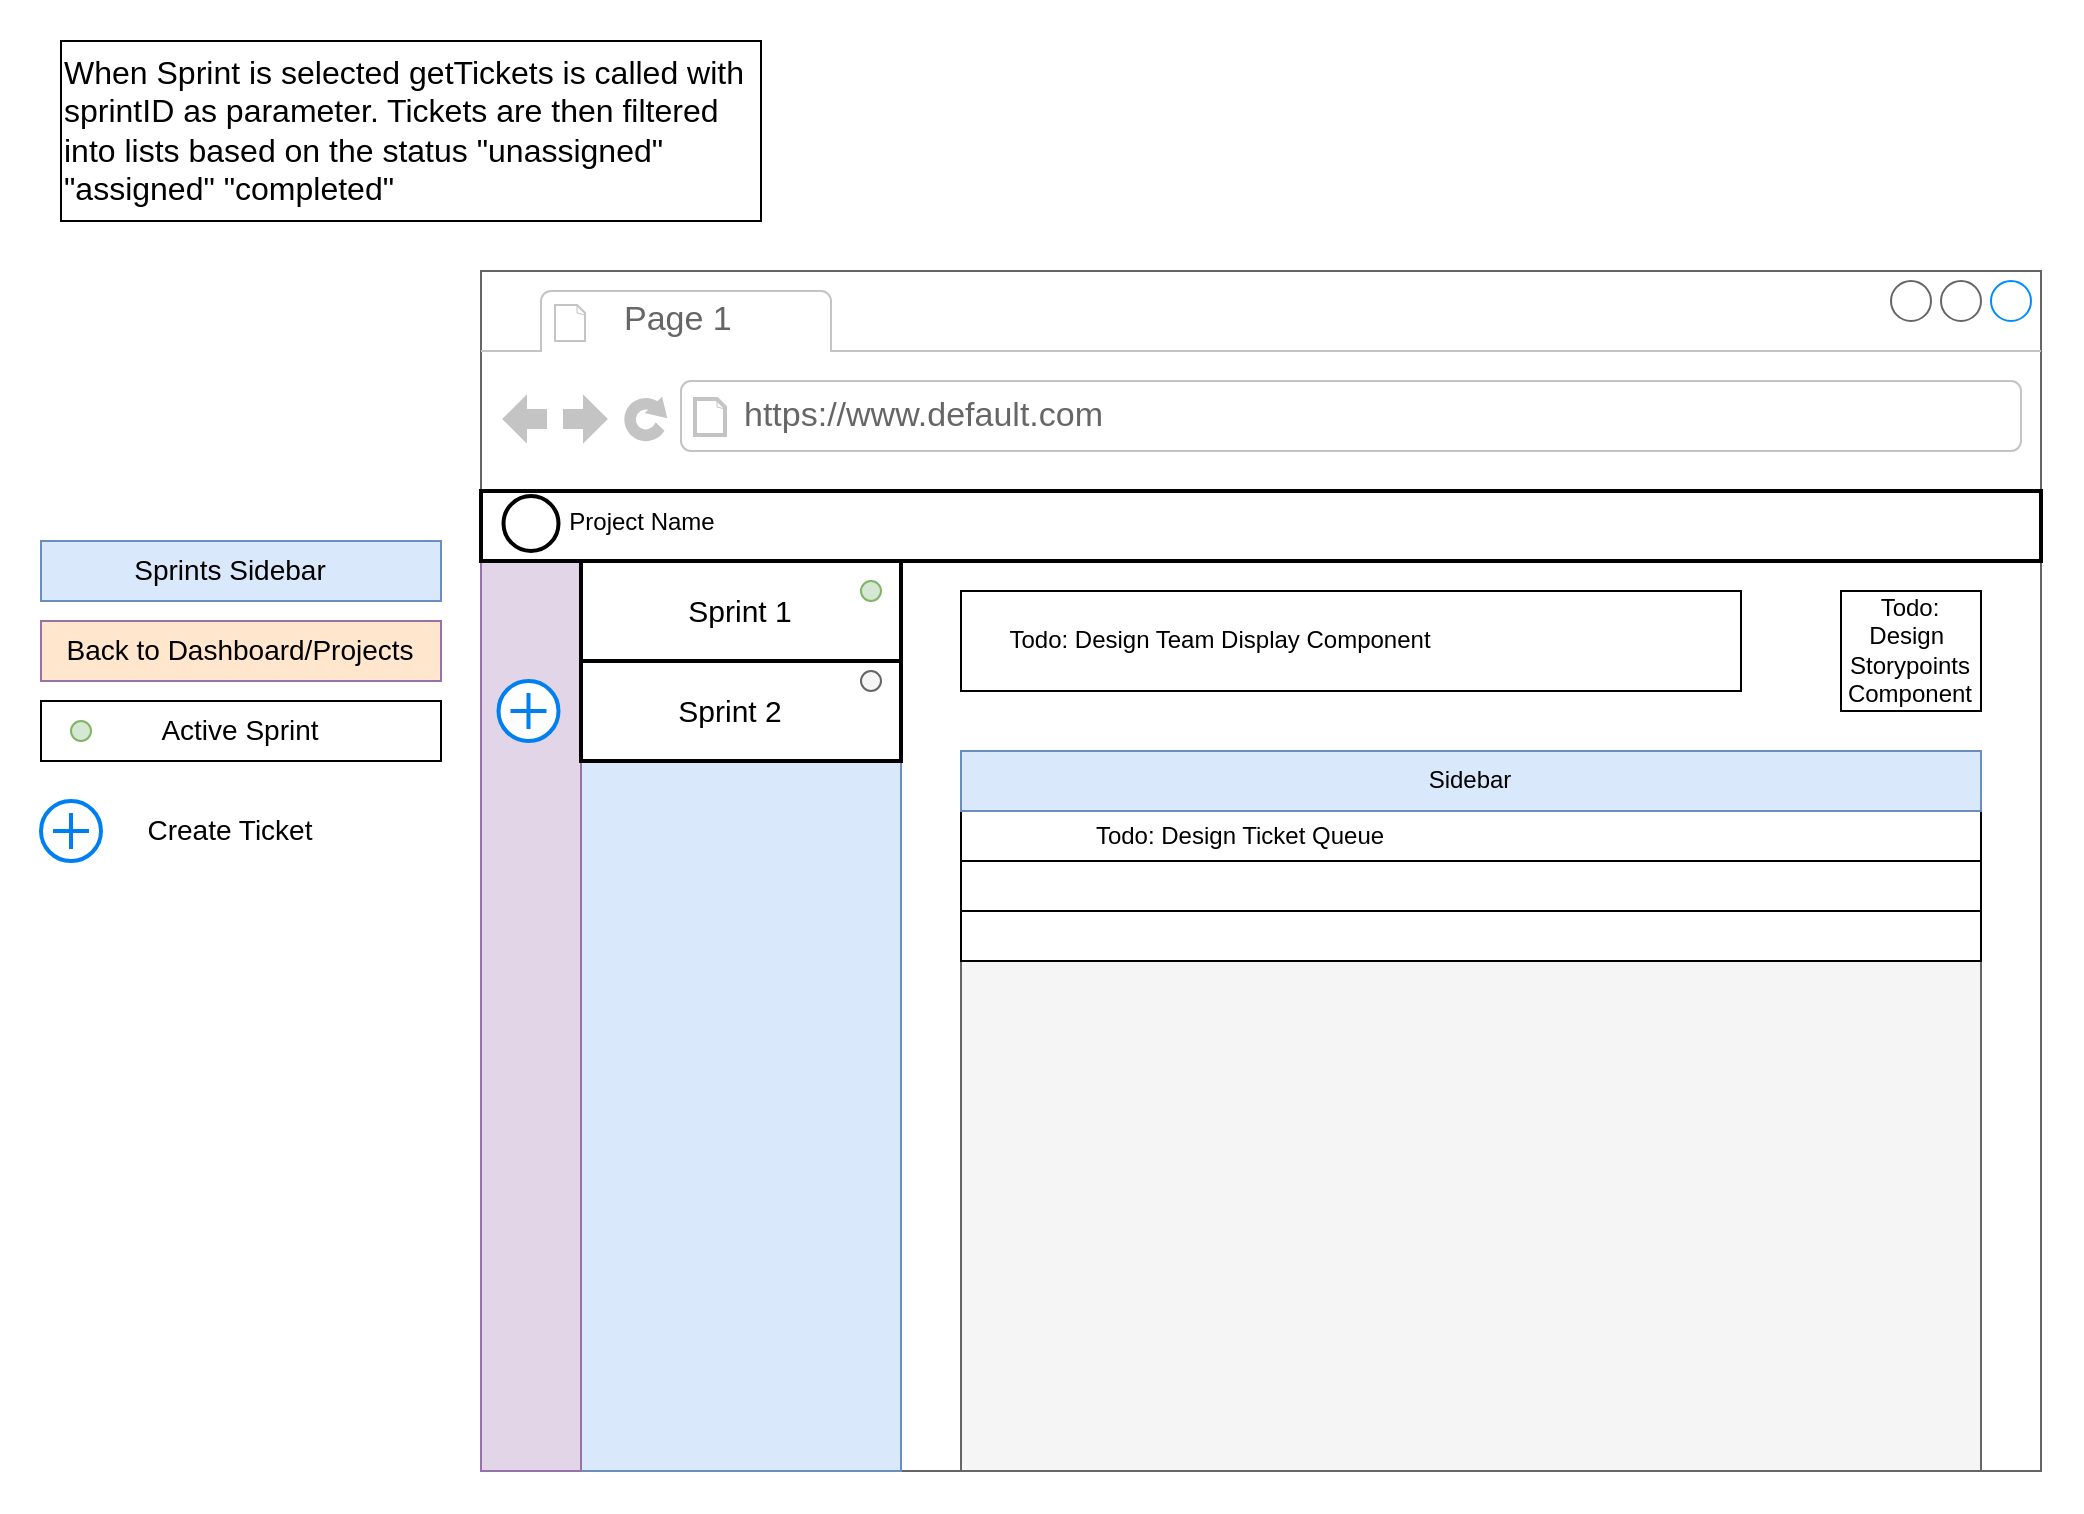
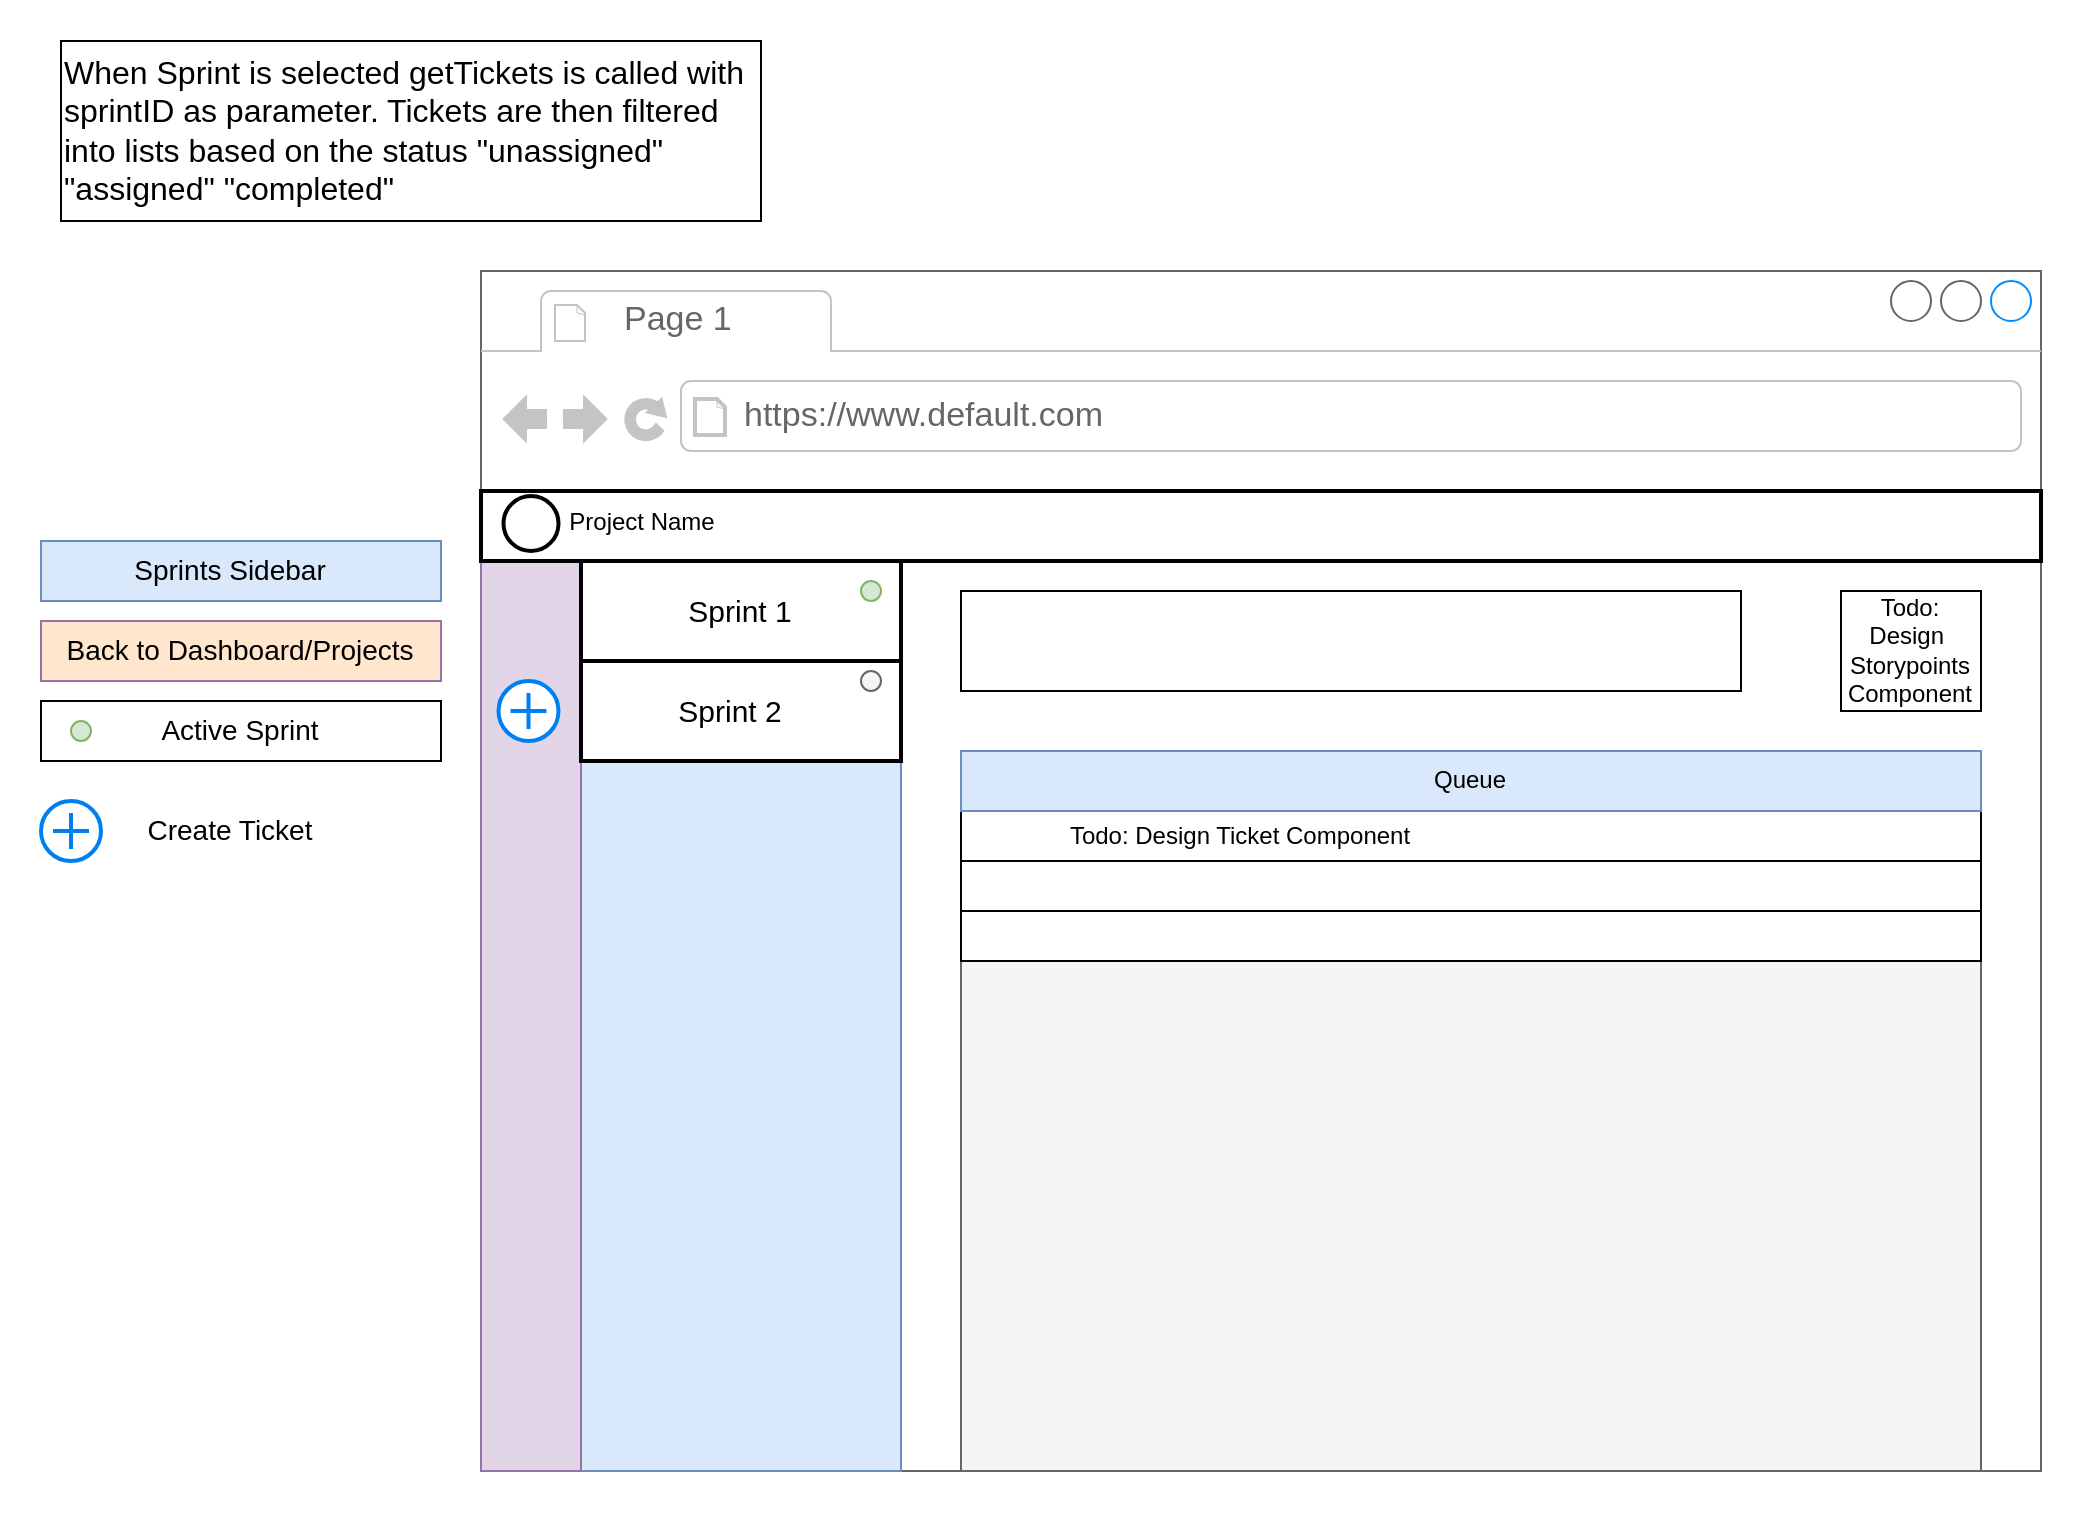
(1221, 641) -> none
(1471, 781) -> (1471, 781)
(1241, 837) -> (1241, 837)
